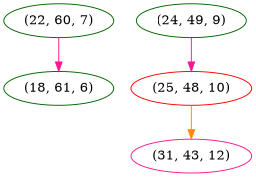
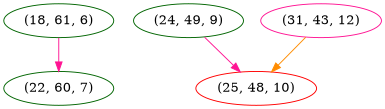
(59, 50) -> (59, 50)
(191, 118) -> (292, 51)
